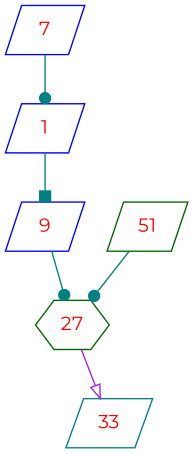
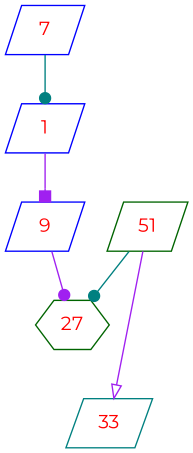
(45, 171) -> (45, 171)
(57, 271) -> (57, 271)
(88, 368) -> (130, 318)
